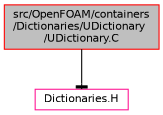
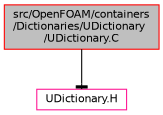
(82, 100) -> (82, 100)
